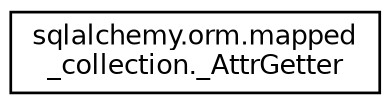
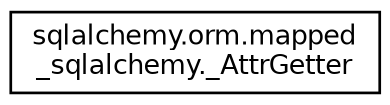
(195, 53) -> (195, 53)
